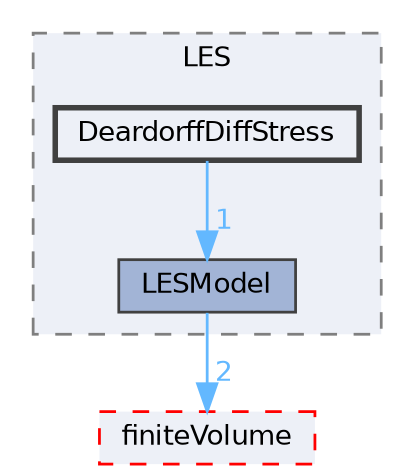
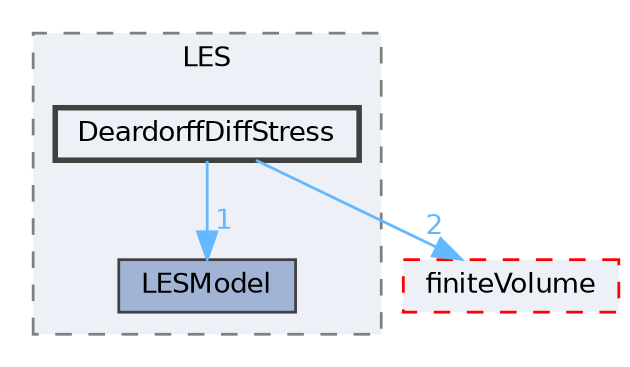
(207, 352) -> (346, 204)
